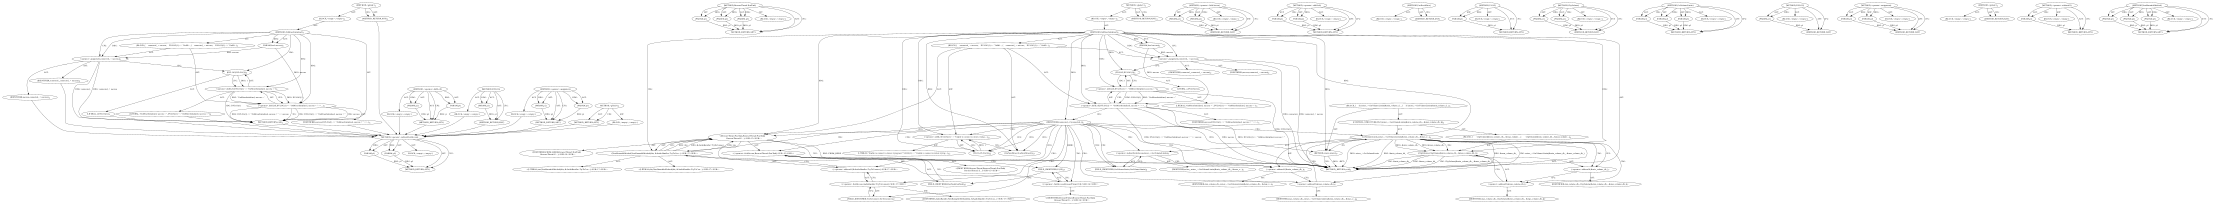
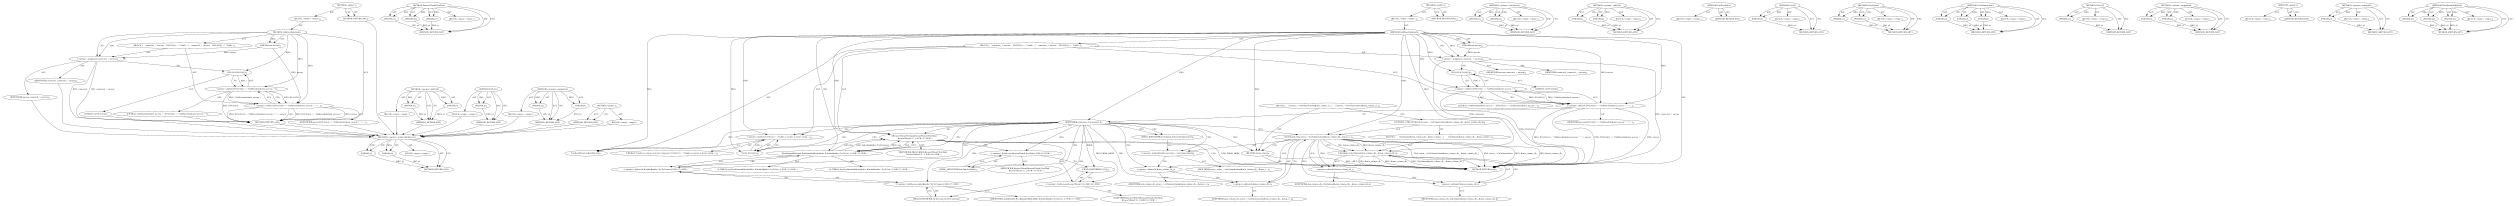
(1078, 153) -> (1105, 153)
(1131, 160) -> none
(1009, 180) -> (1040, 164)
